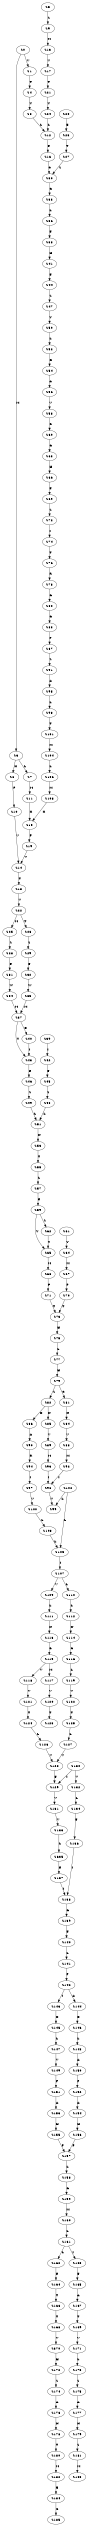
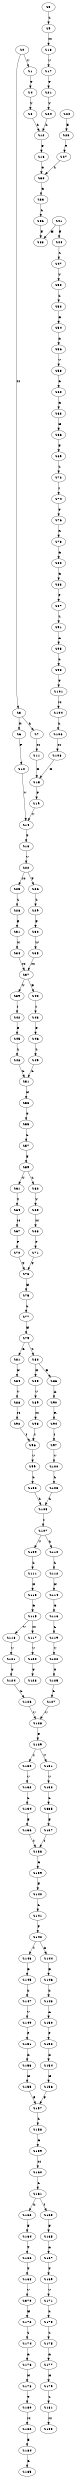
(50, 252) -> (51, 231)
(16, 1039) -> (22, 984)
(35, 1232) -> (22, 1177)
(61, 1498) -> (33, 1476)
(66, 1776) -> (33, 1754)
